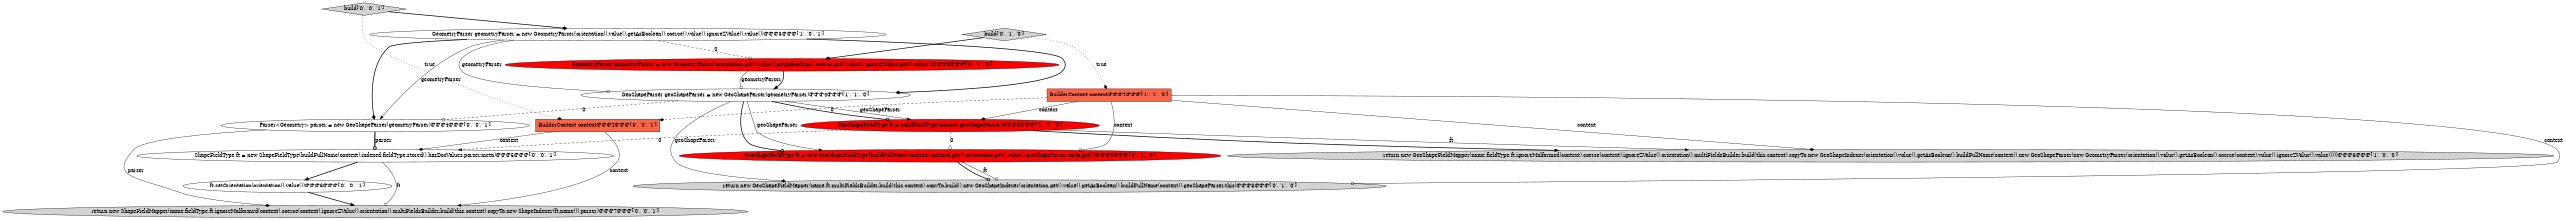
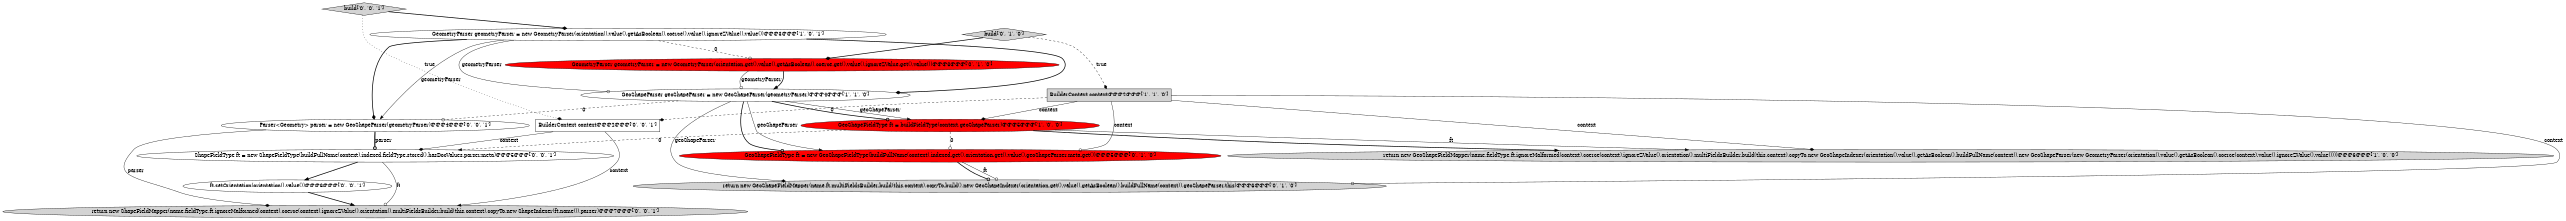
(1075, 48) -> (1075, 48)
(1109, 95) -> (1109, 95)
(598, 126) -> (598, 126)
